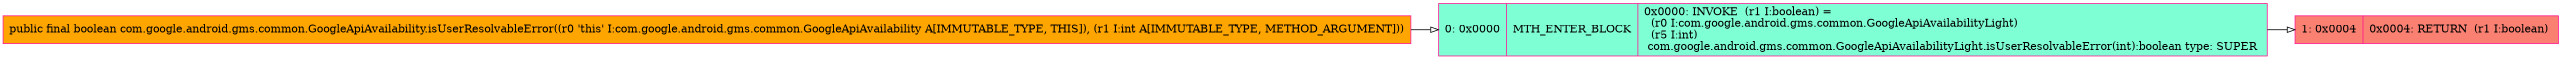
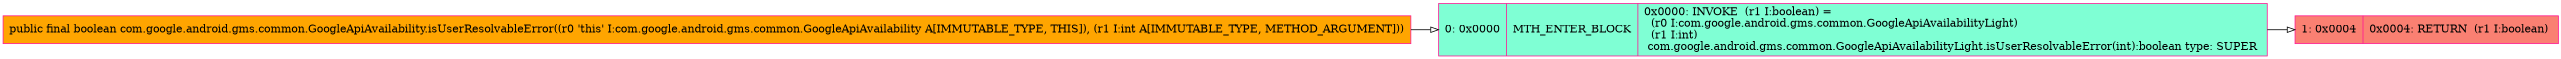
(1671, 35) -> (1671, 35)
